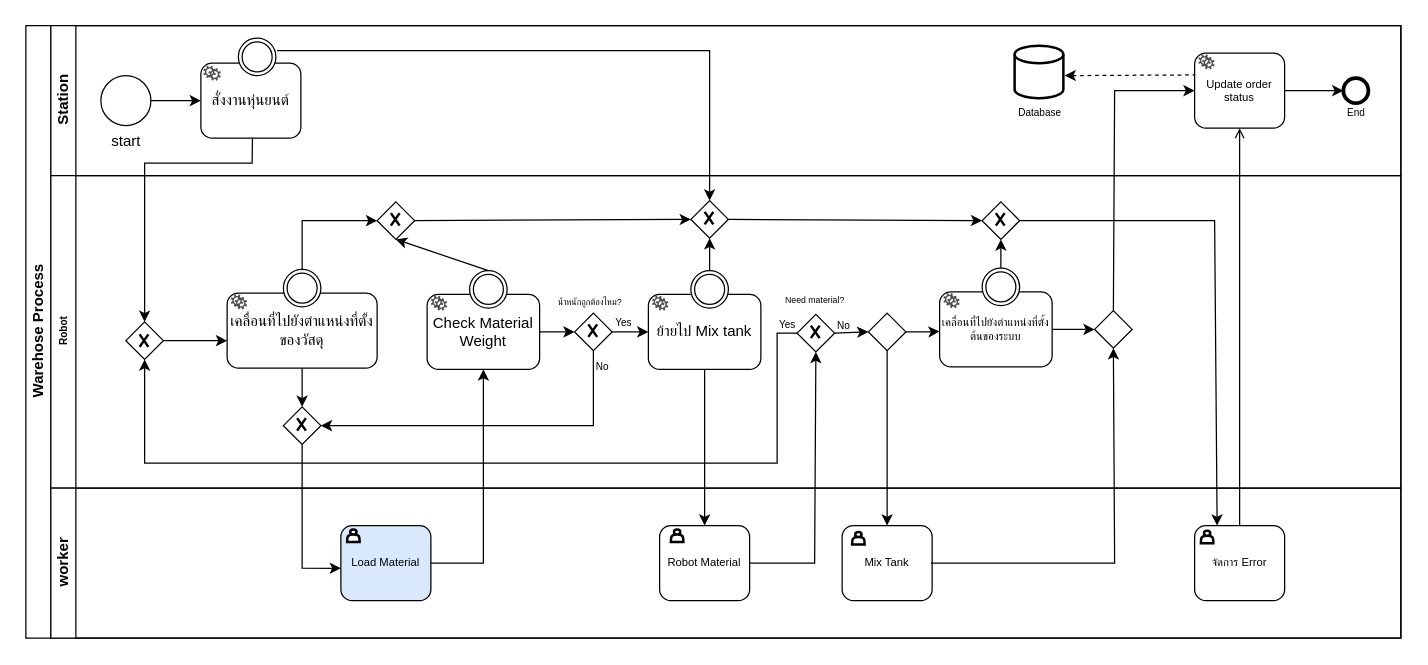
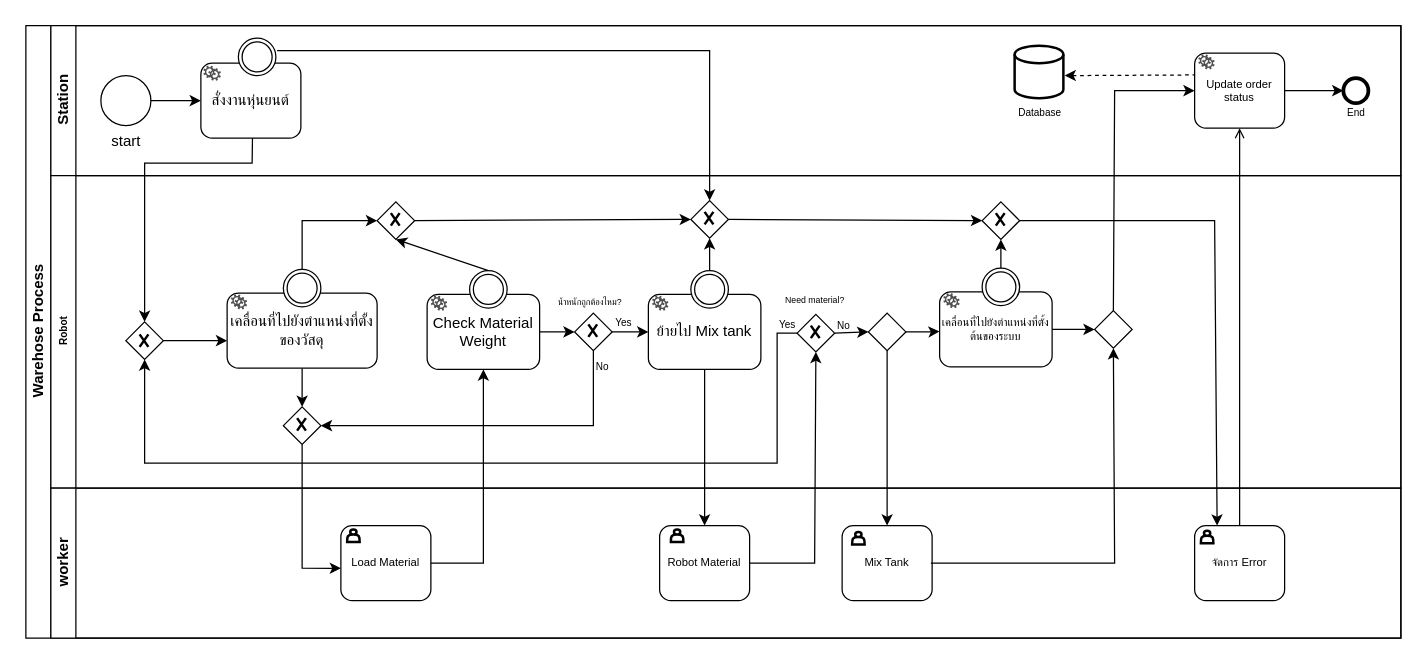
(386, 563) -> (386, 563)
